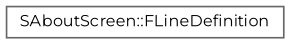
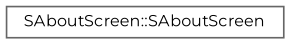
(145, 22) -> (145, 22)
